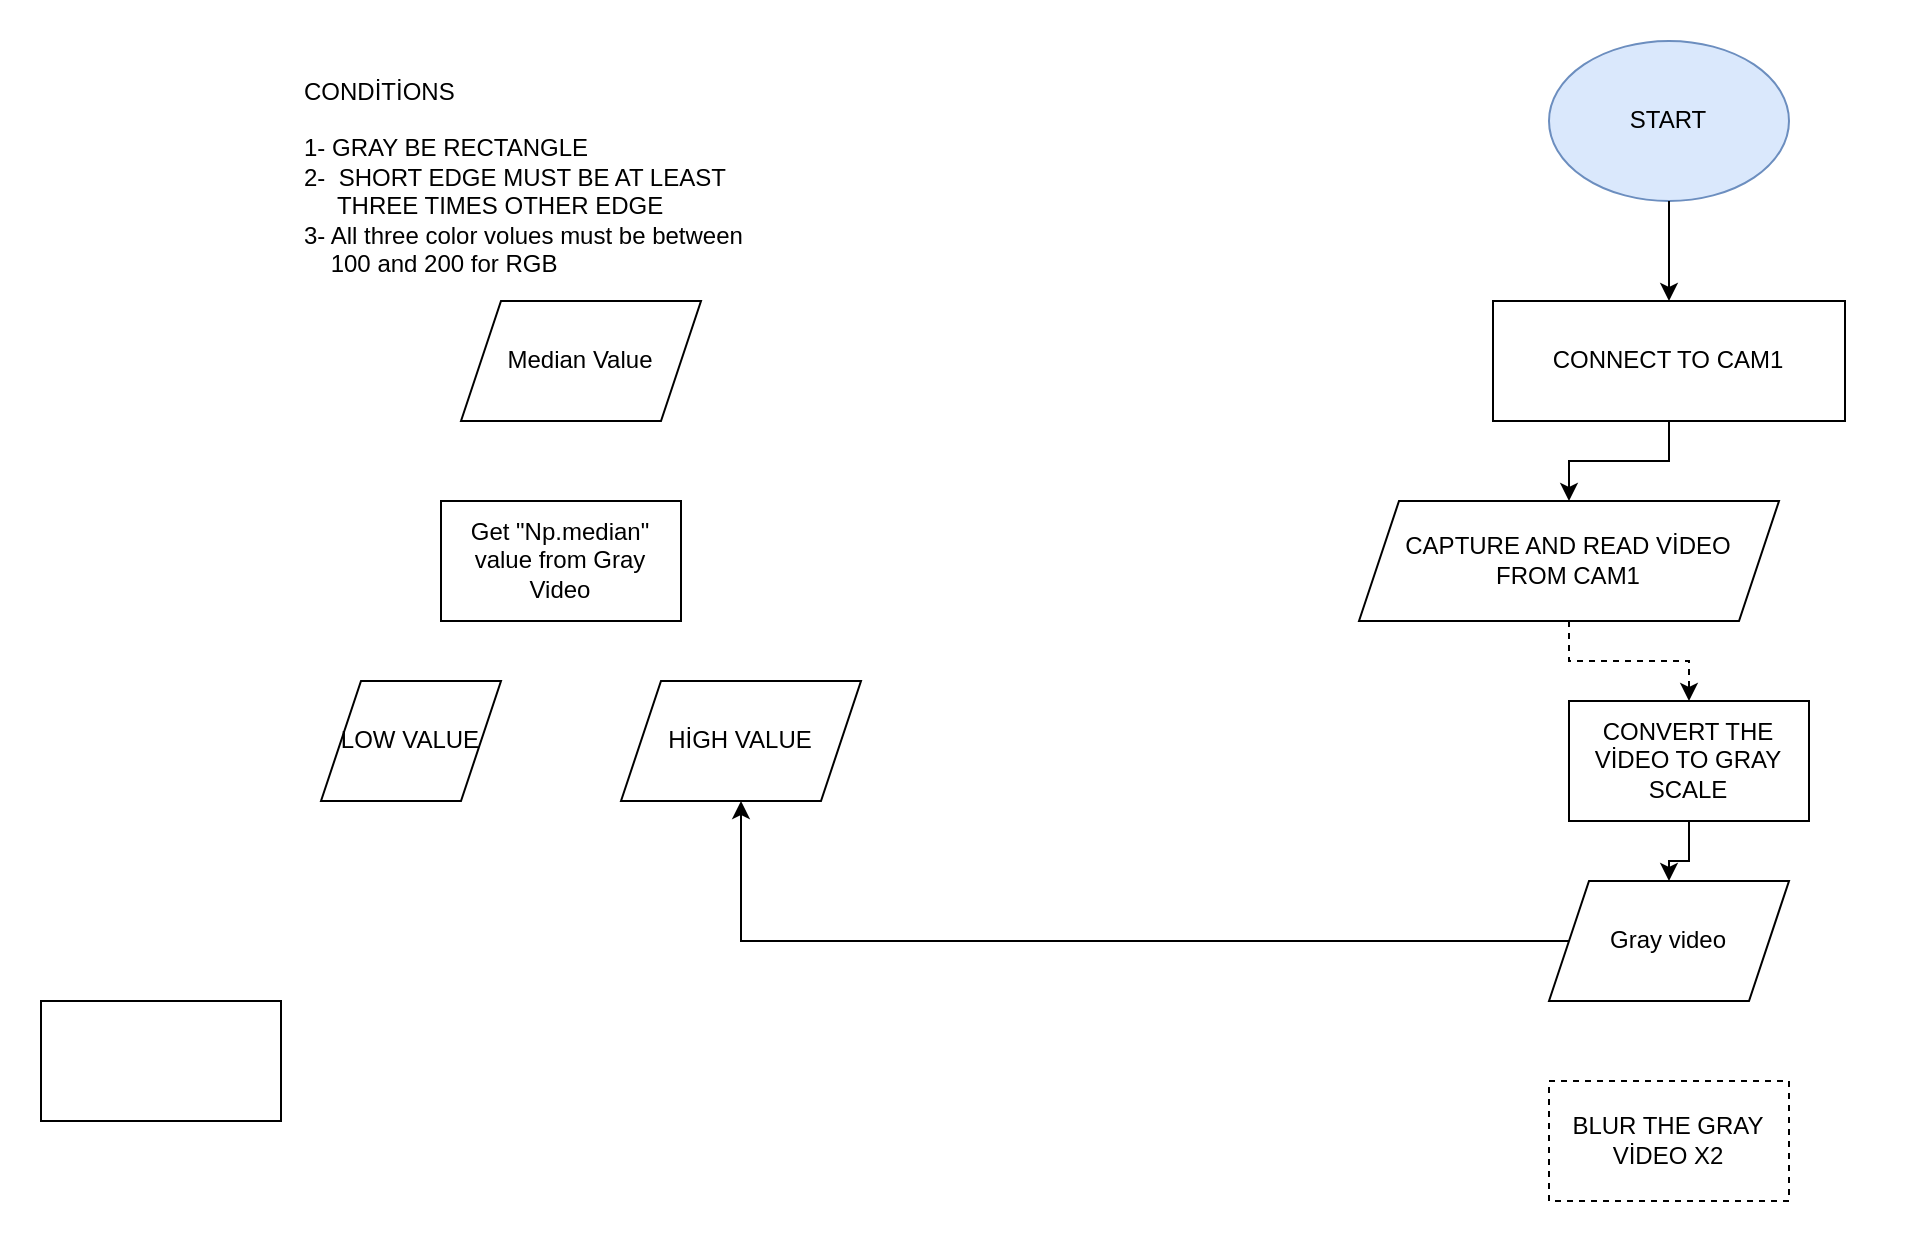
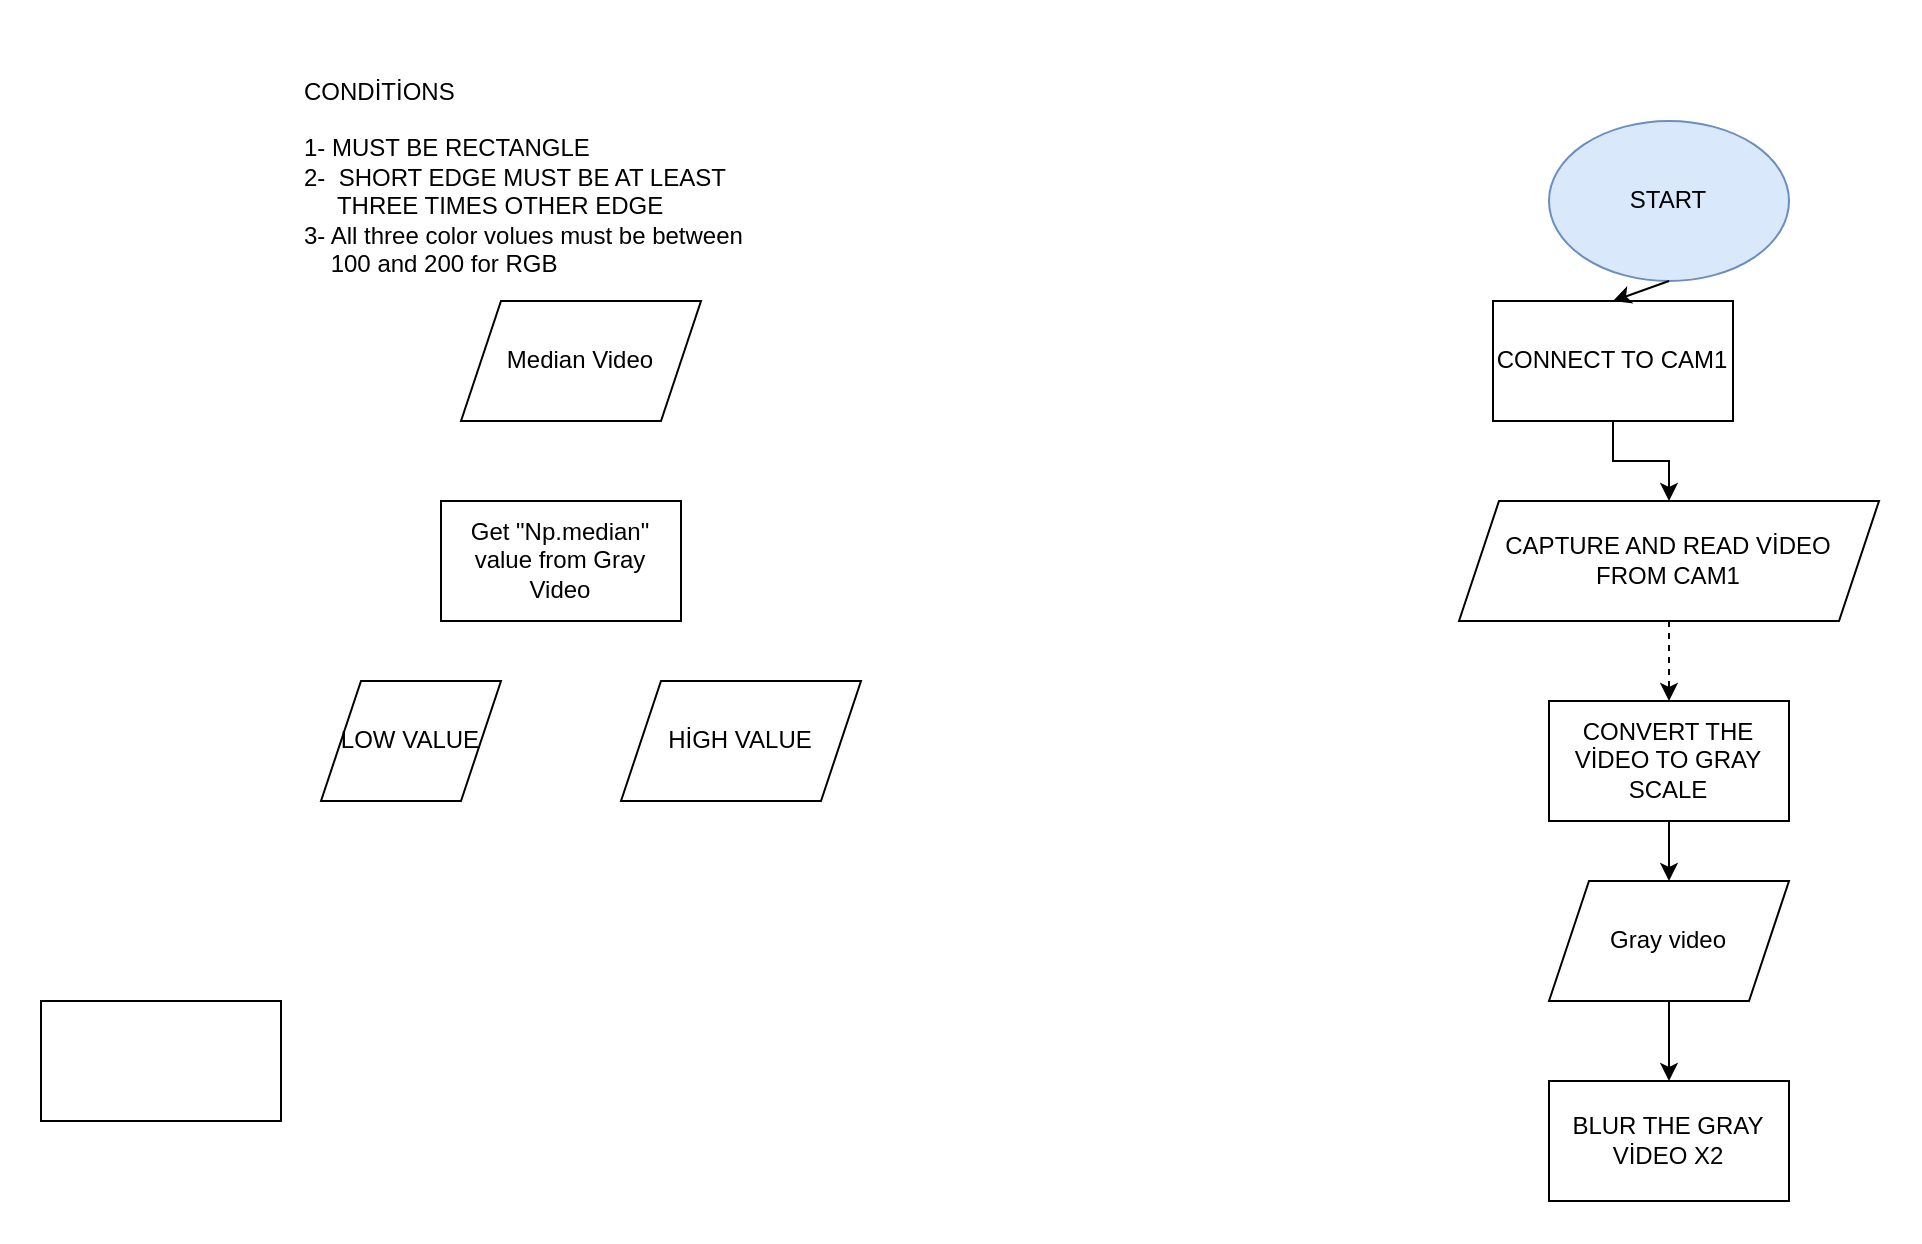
(1669, 121) -> (1669, 201)
(546, 221) -> (546, 221)
(581, 361) -> (581, 361)
(1669, 361) -> (1613, 361)
(1569, 561) -> (1669, 561)
(1689, 761) -> (1669, 761)
(1092, 941) -> (1669, 1034)
(1669, 1141) -> (1669, 1141)
